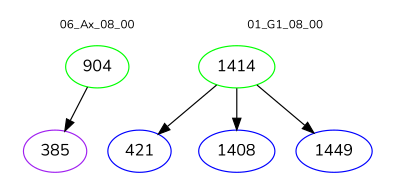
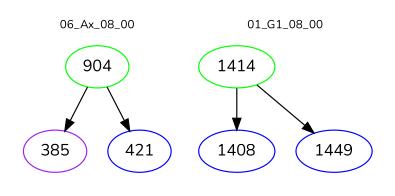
(197, 102) -> (116, 104)
